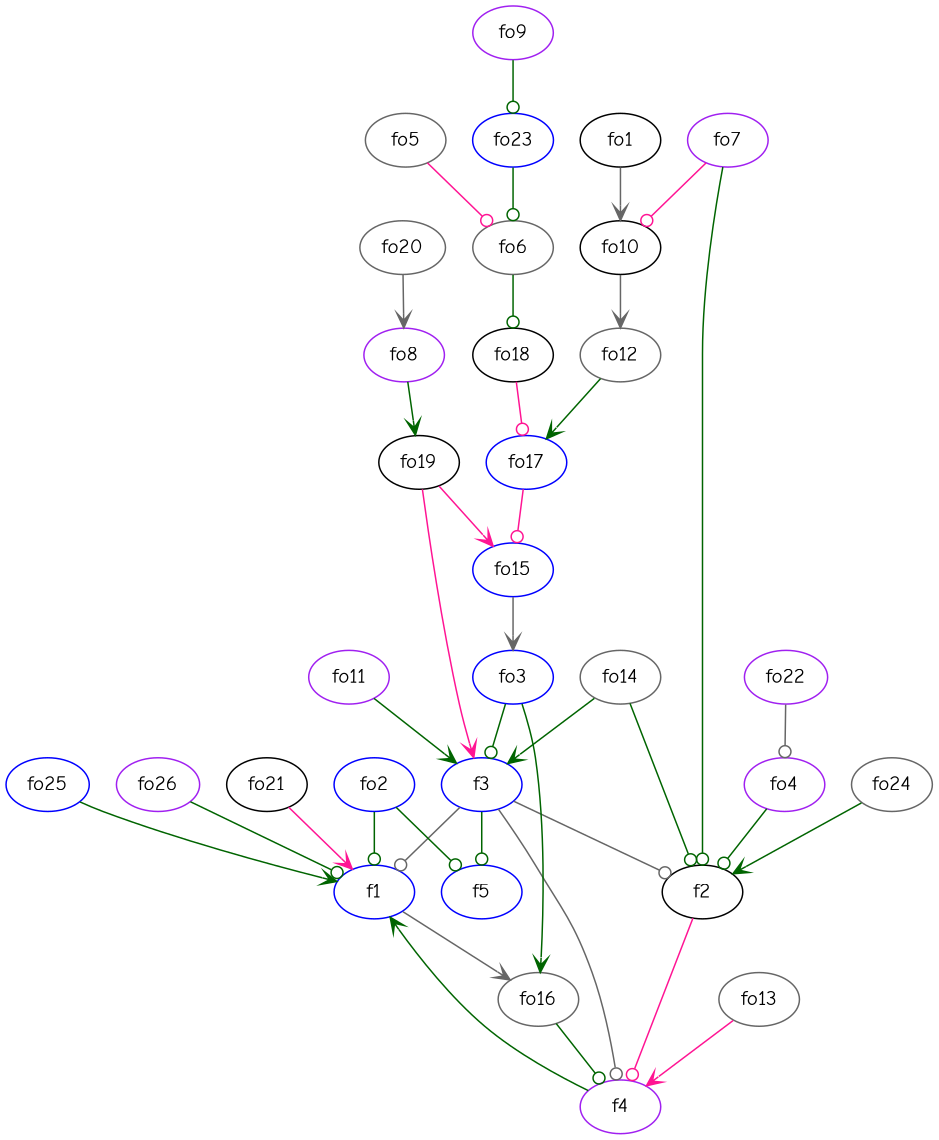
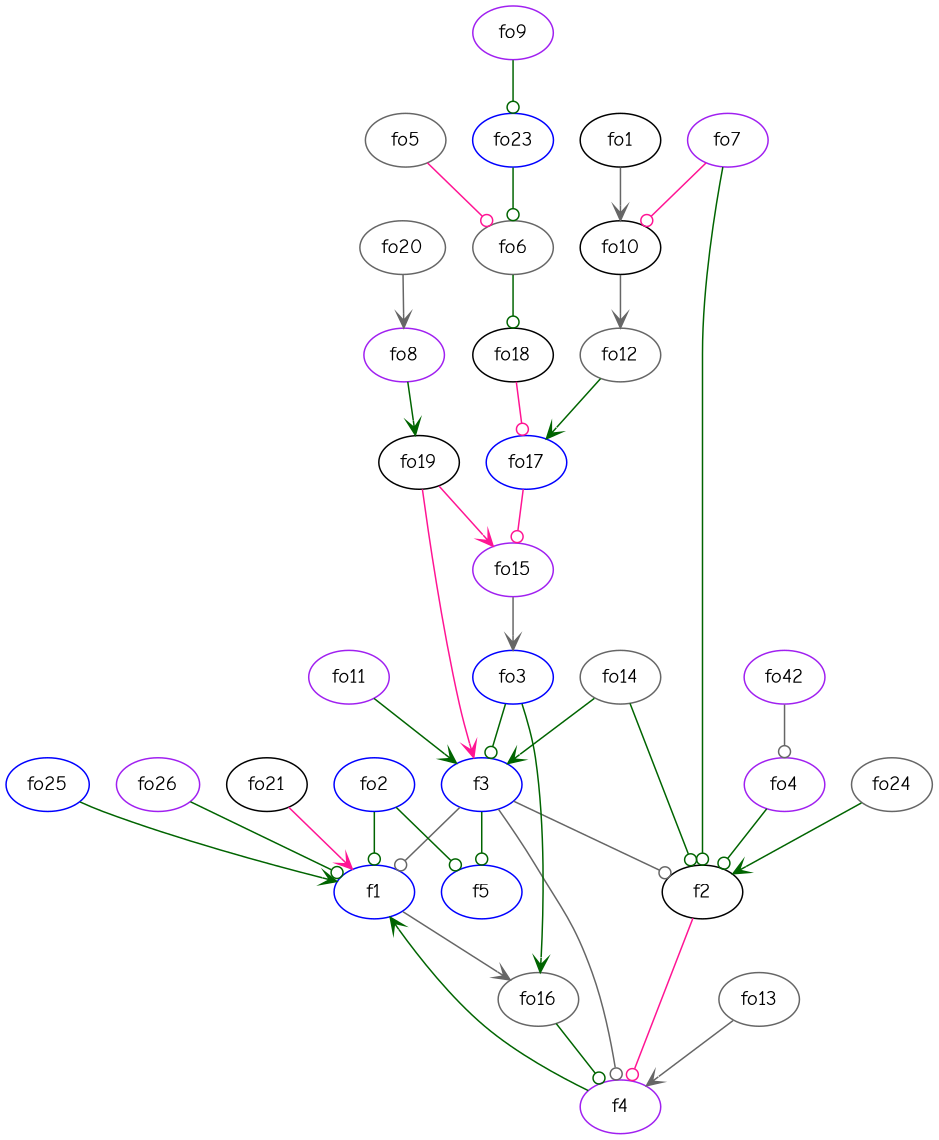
(513, 570) -> (513, 570)
(786, 677) -> (785, 677)
(696, 1048) -> (696, 1048)
